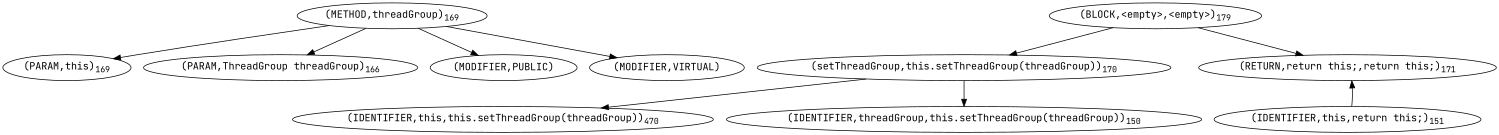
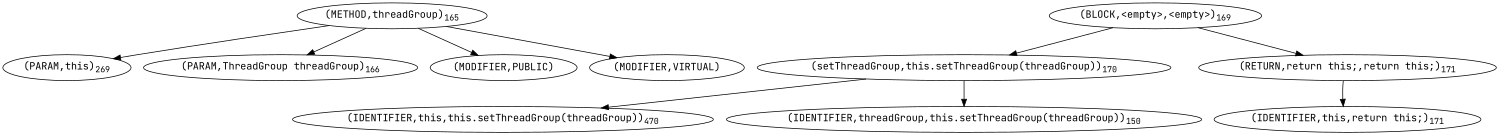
(452, 15) -> (452, 15)
(1224, 15) -> (1224, 15)
(103, 67) -> (103, 67)
(1352, 97) -> (1343, 90)
(1437, 118) -> (1437, 118)
